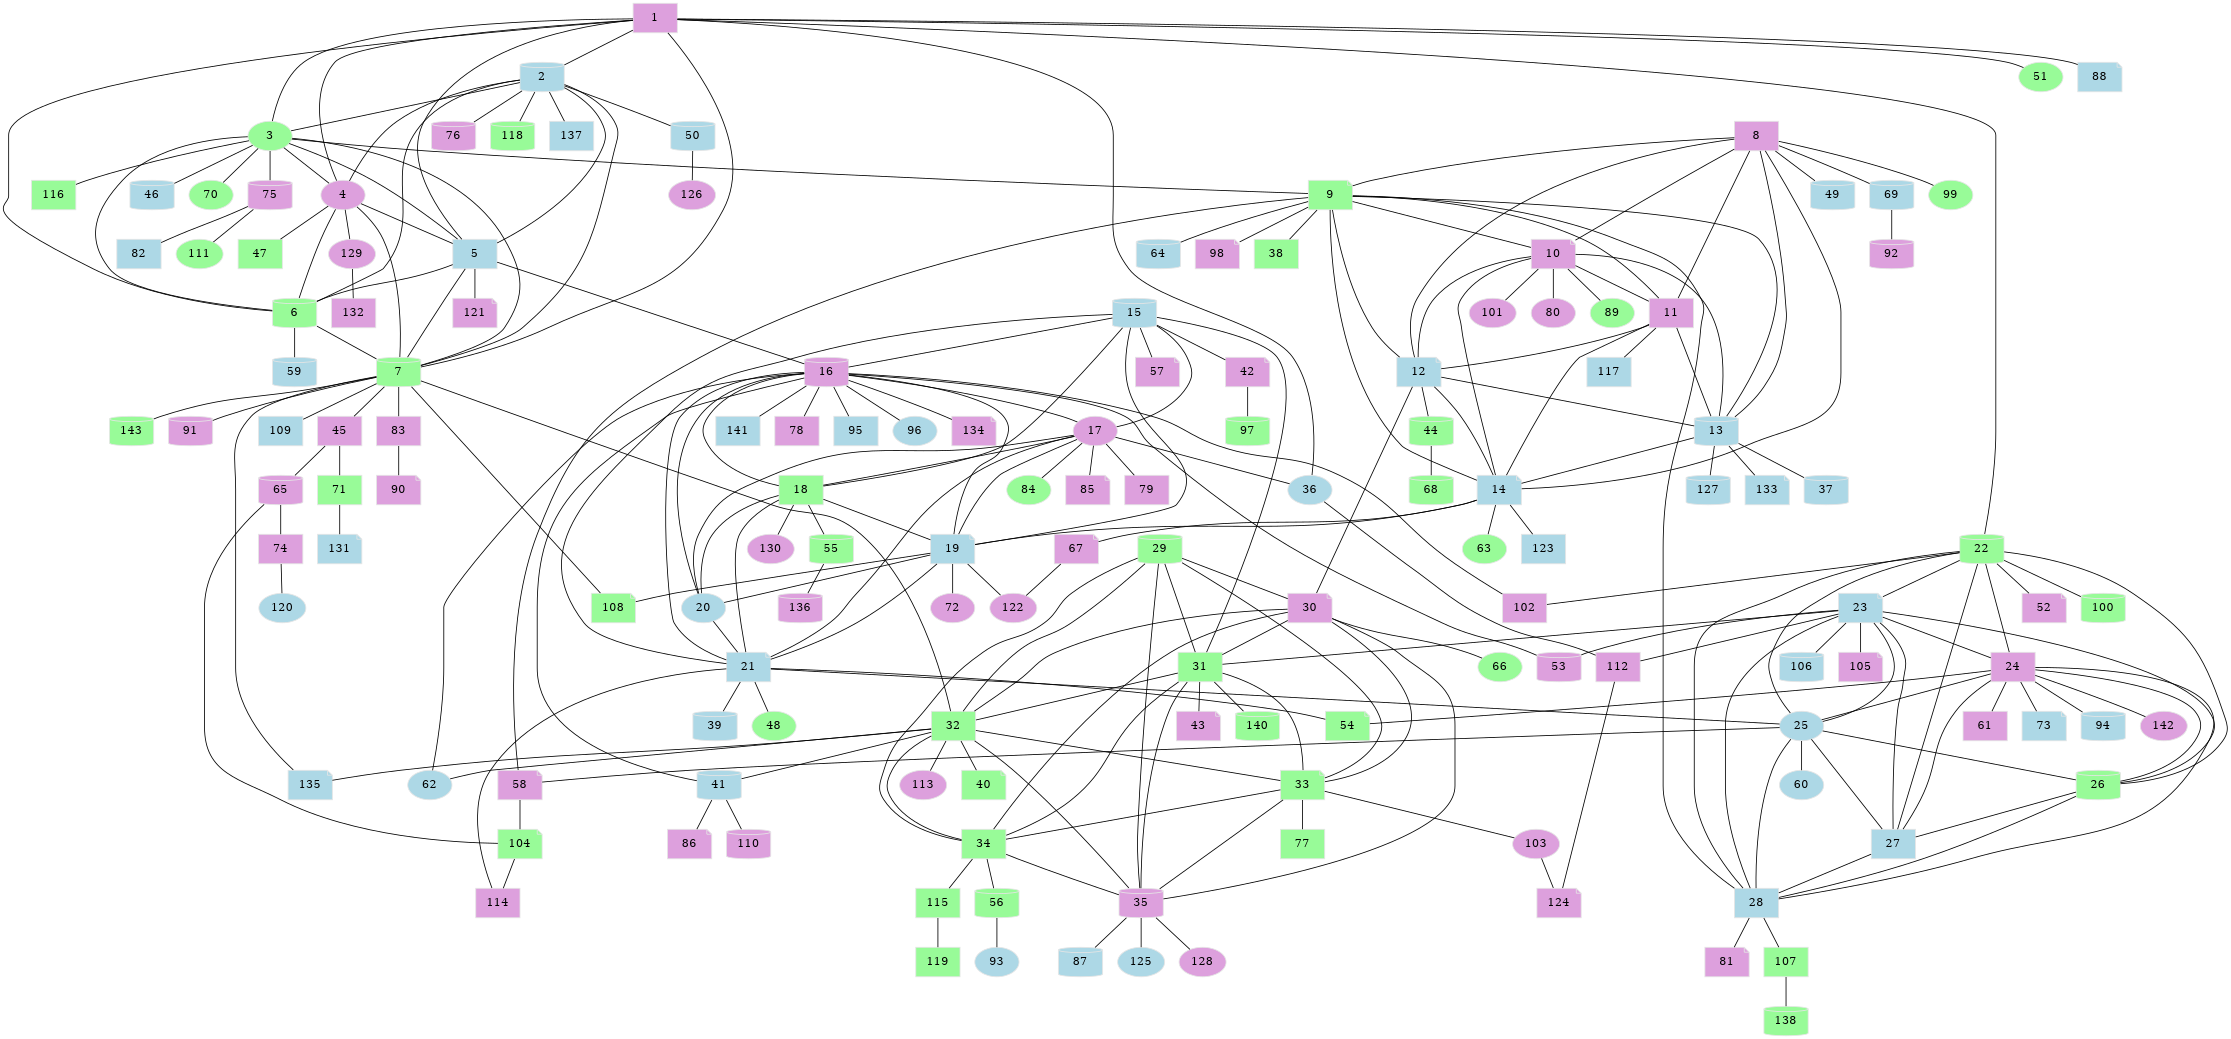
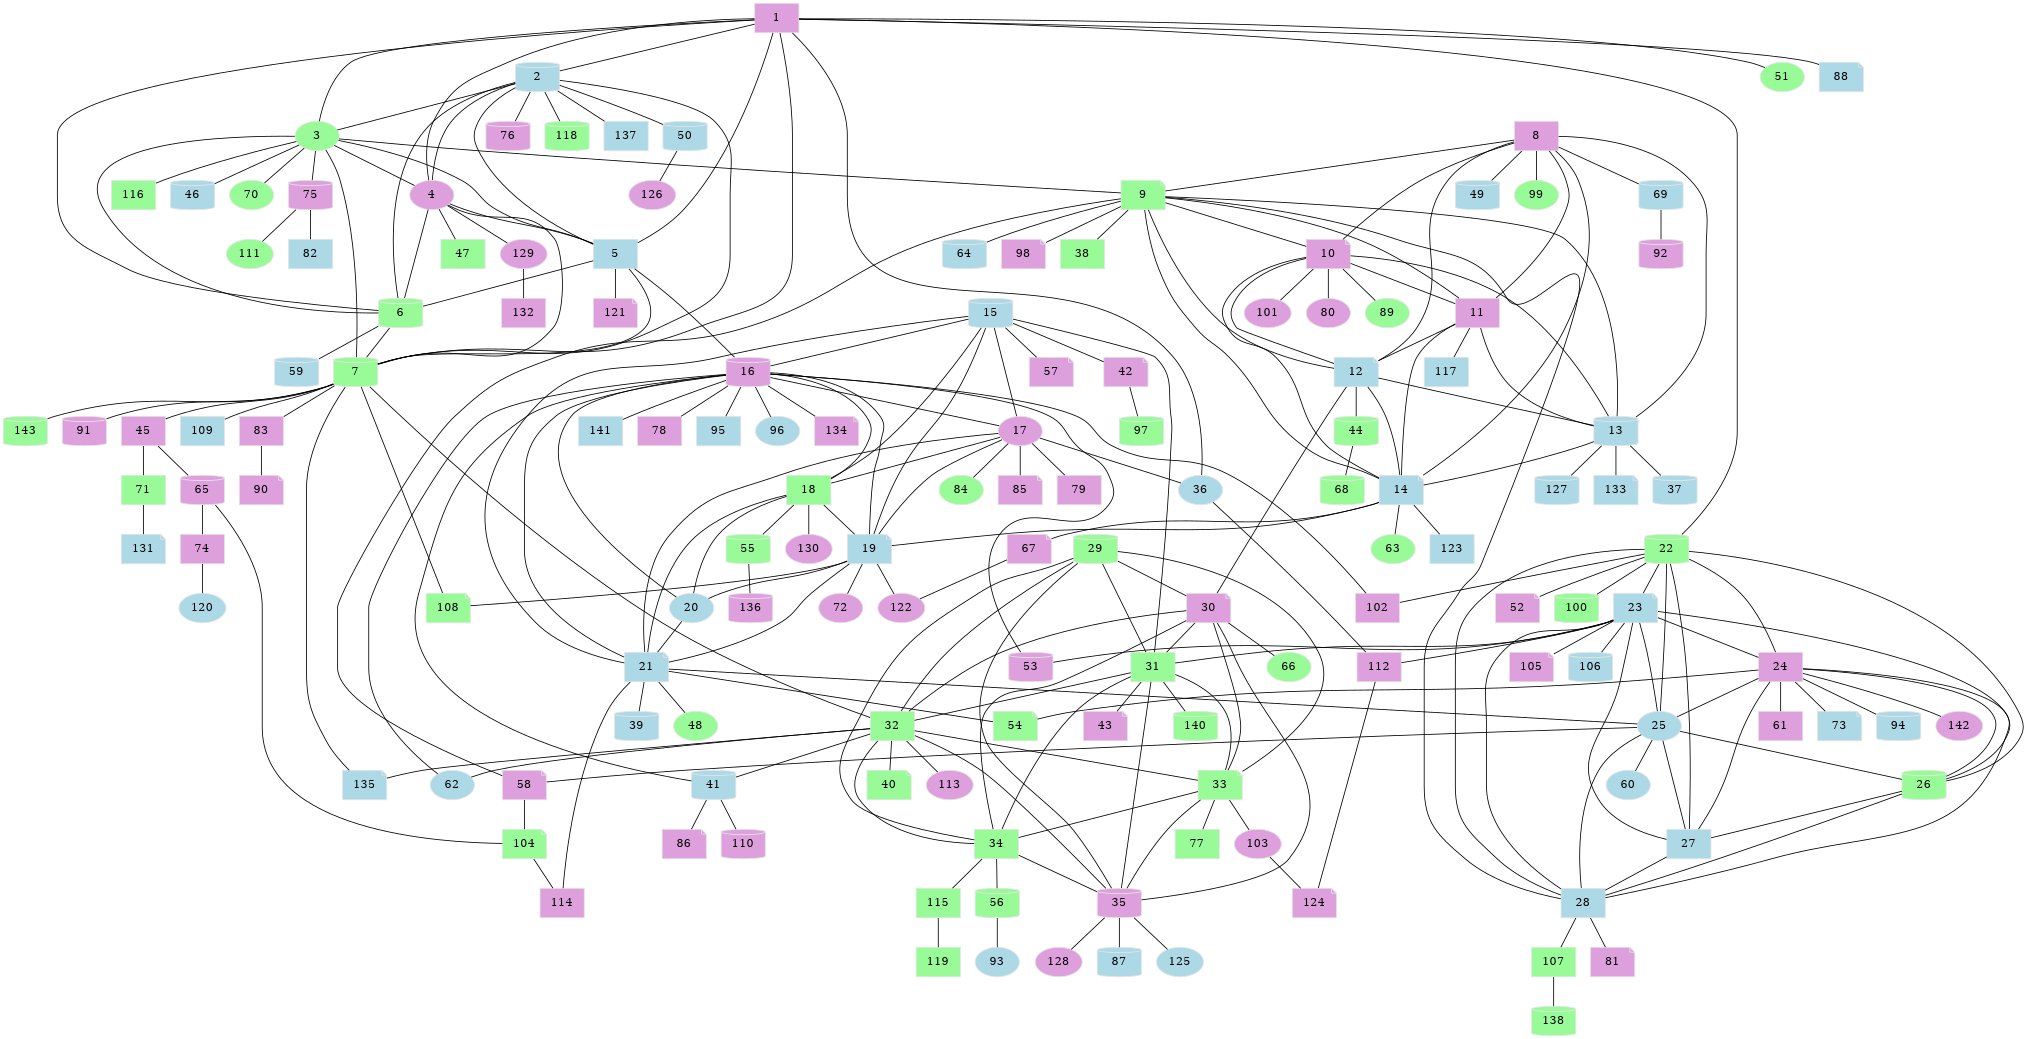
(843, 454) -> none
